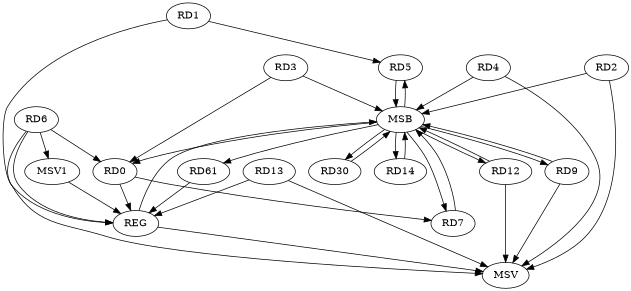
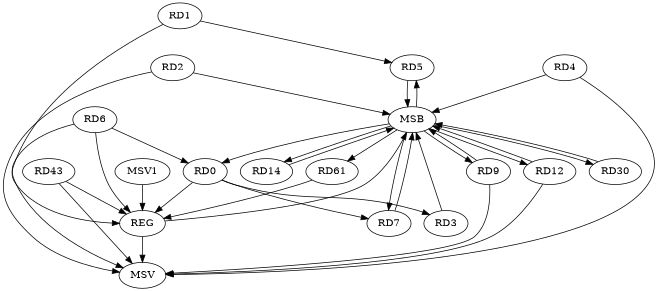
(204, 118) -> (312, 197)
(43, 142) -> none
(269, 172) -> (49, 172)
